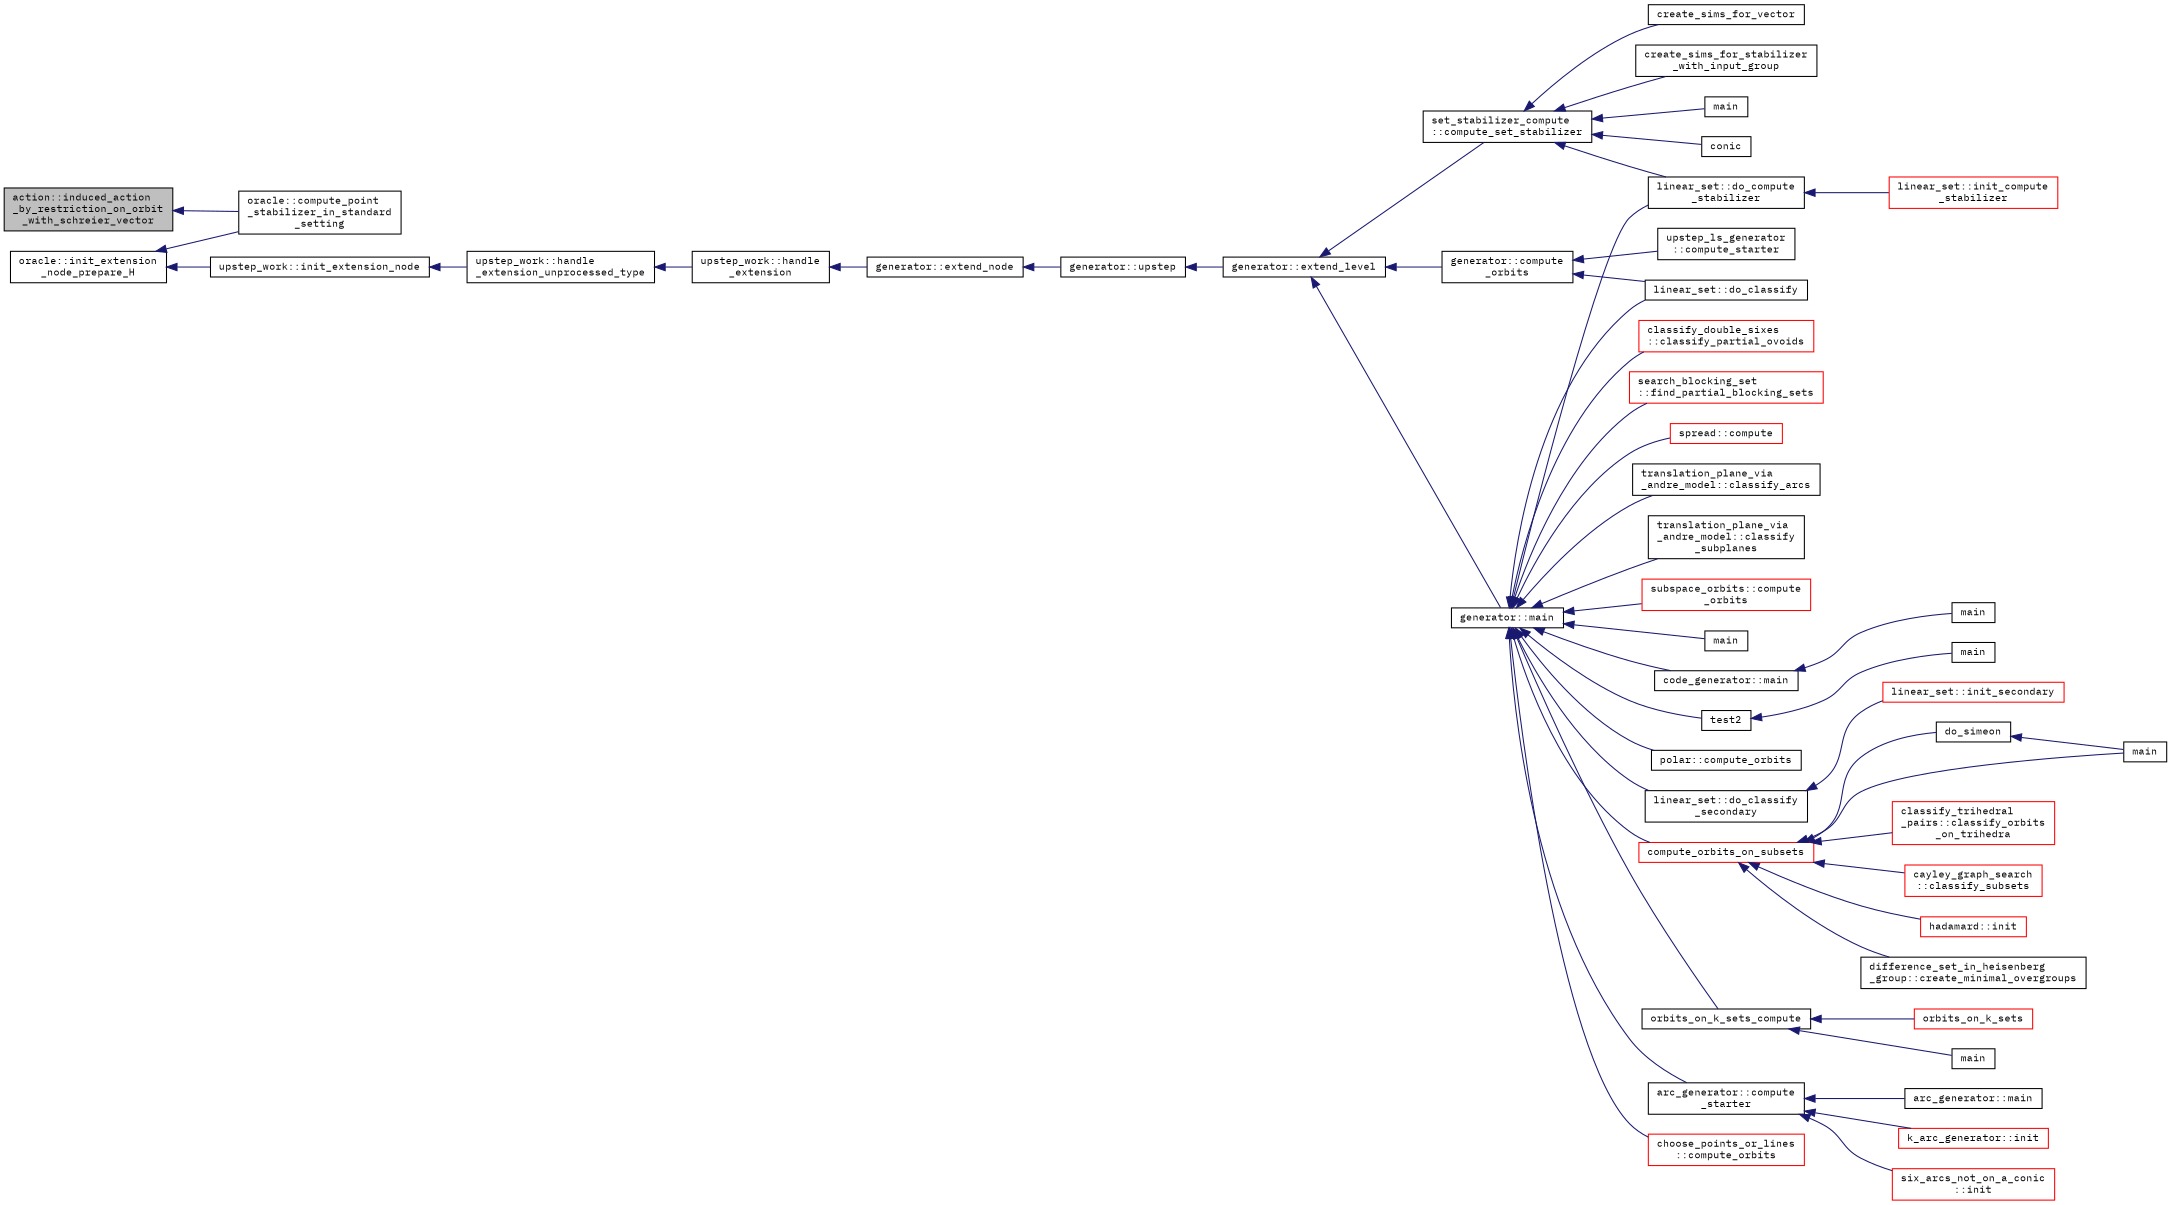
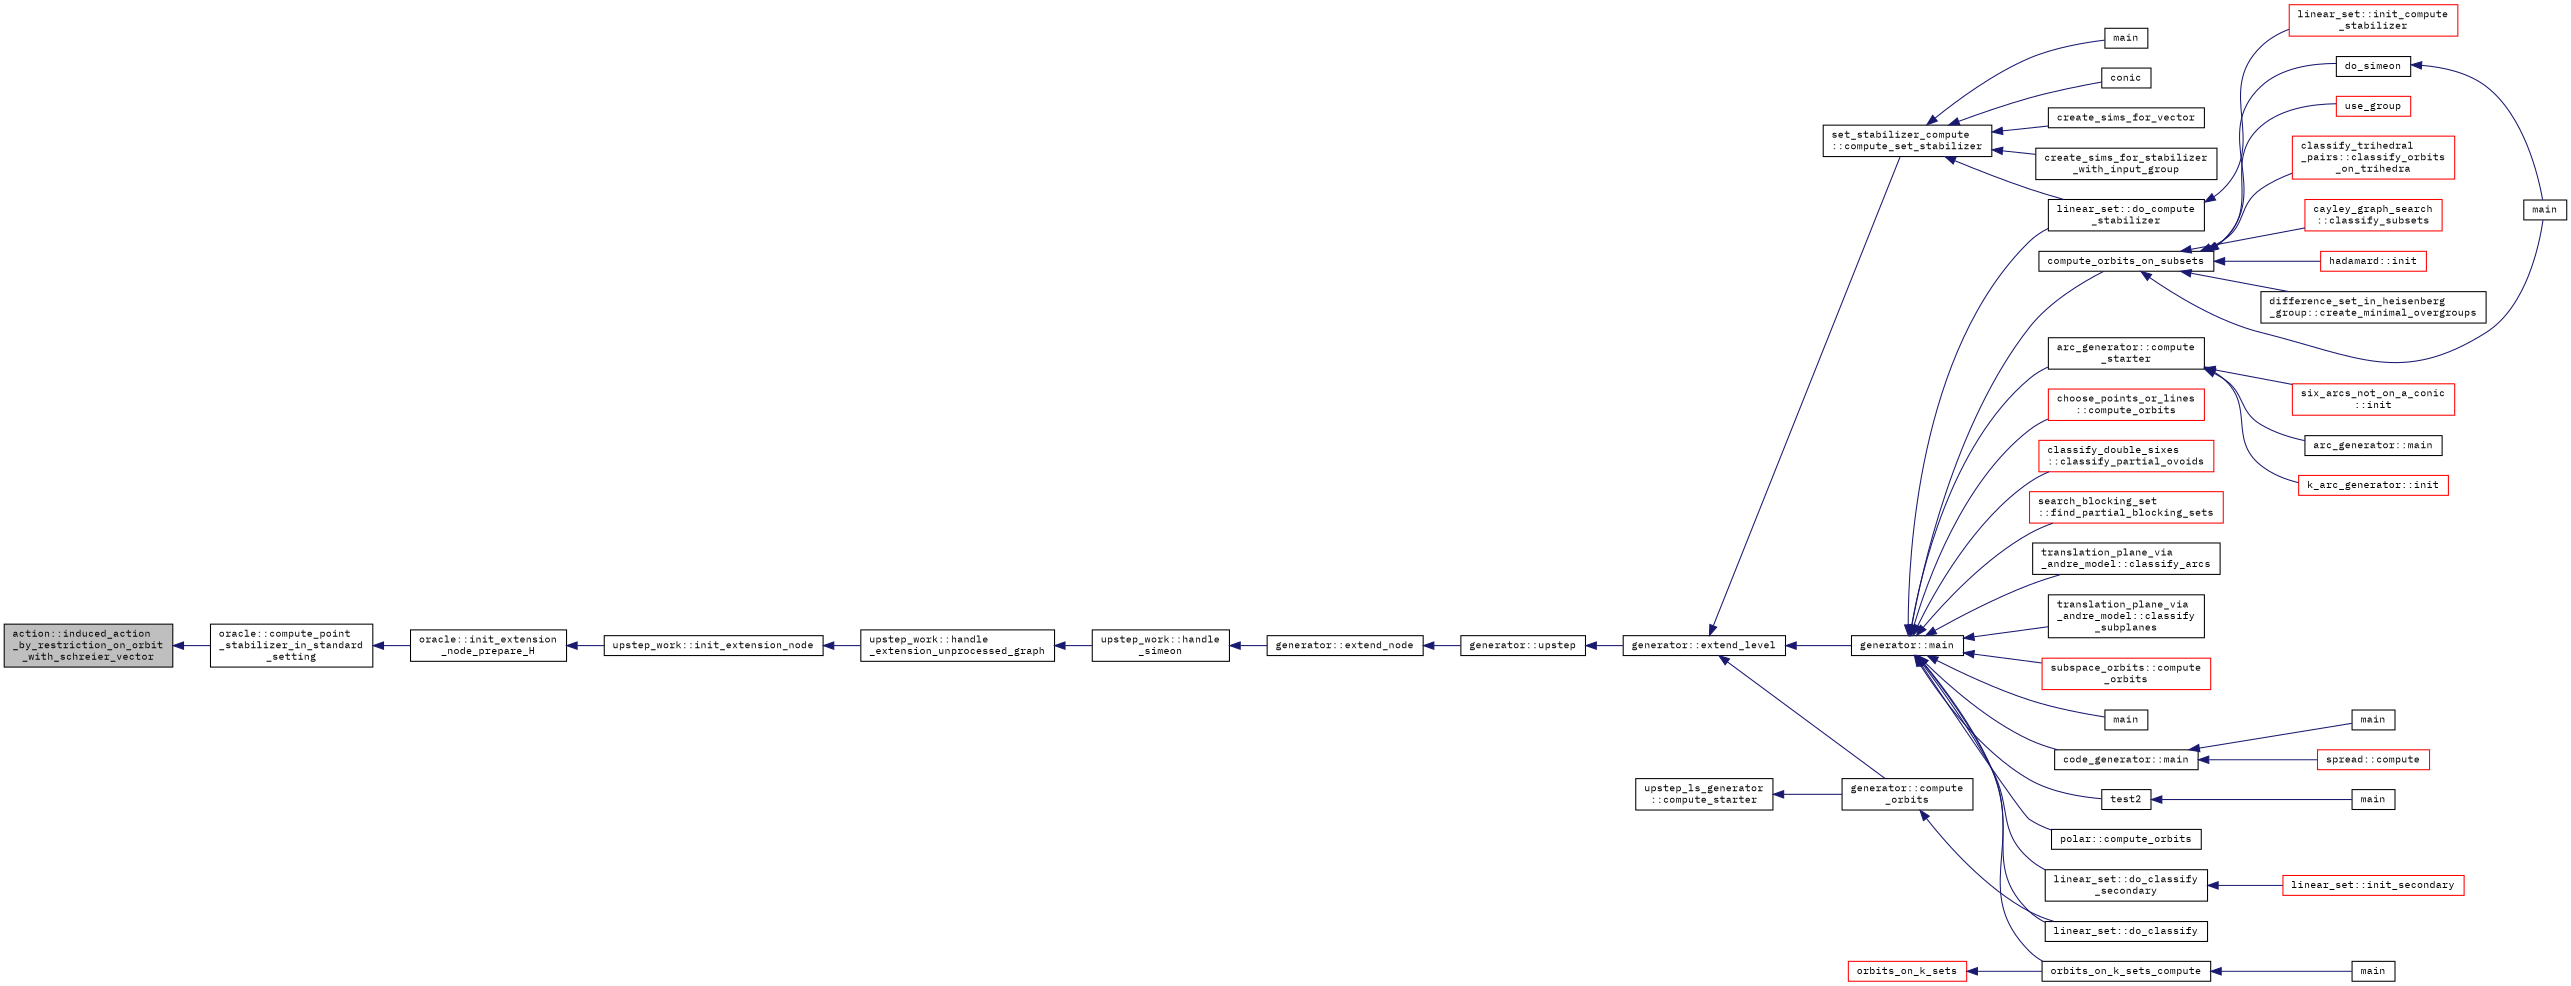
none -> (2374, 106)
(202, 240) -> (397, 646)
(1621, 255) -> (1813, 794)
(561, 267) -> (958, 646)
(761, 267) -> (1161, 646)
(1577, 501) -> (2263, 760)
(1726, 852) -> (2126, 261)
(1868, 1019) -> (2010, 971)
